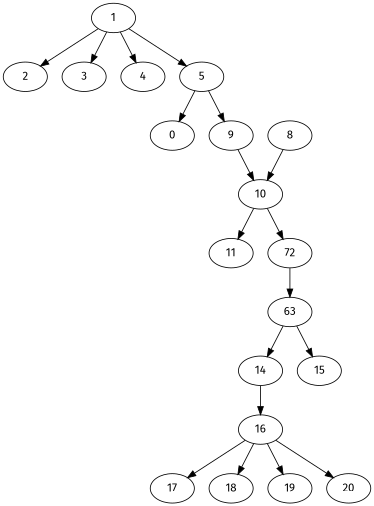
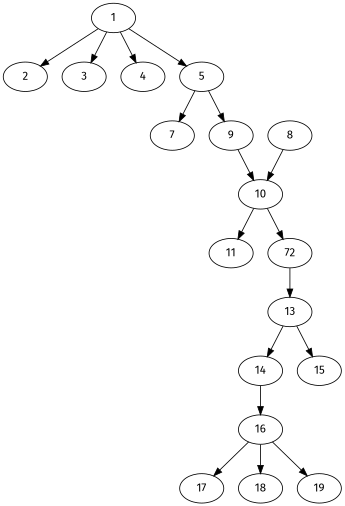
(172, 136) -> (172, 136)
(290, 312) -> (290, 312)
(349, 488) -> none
